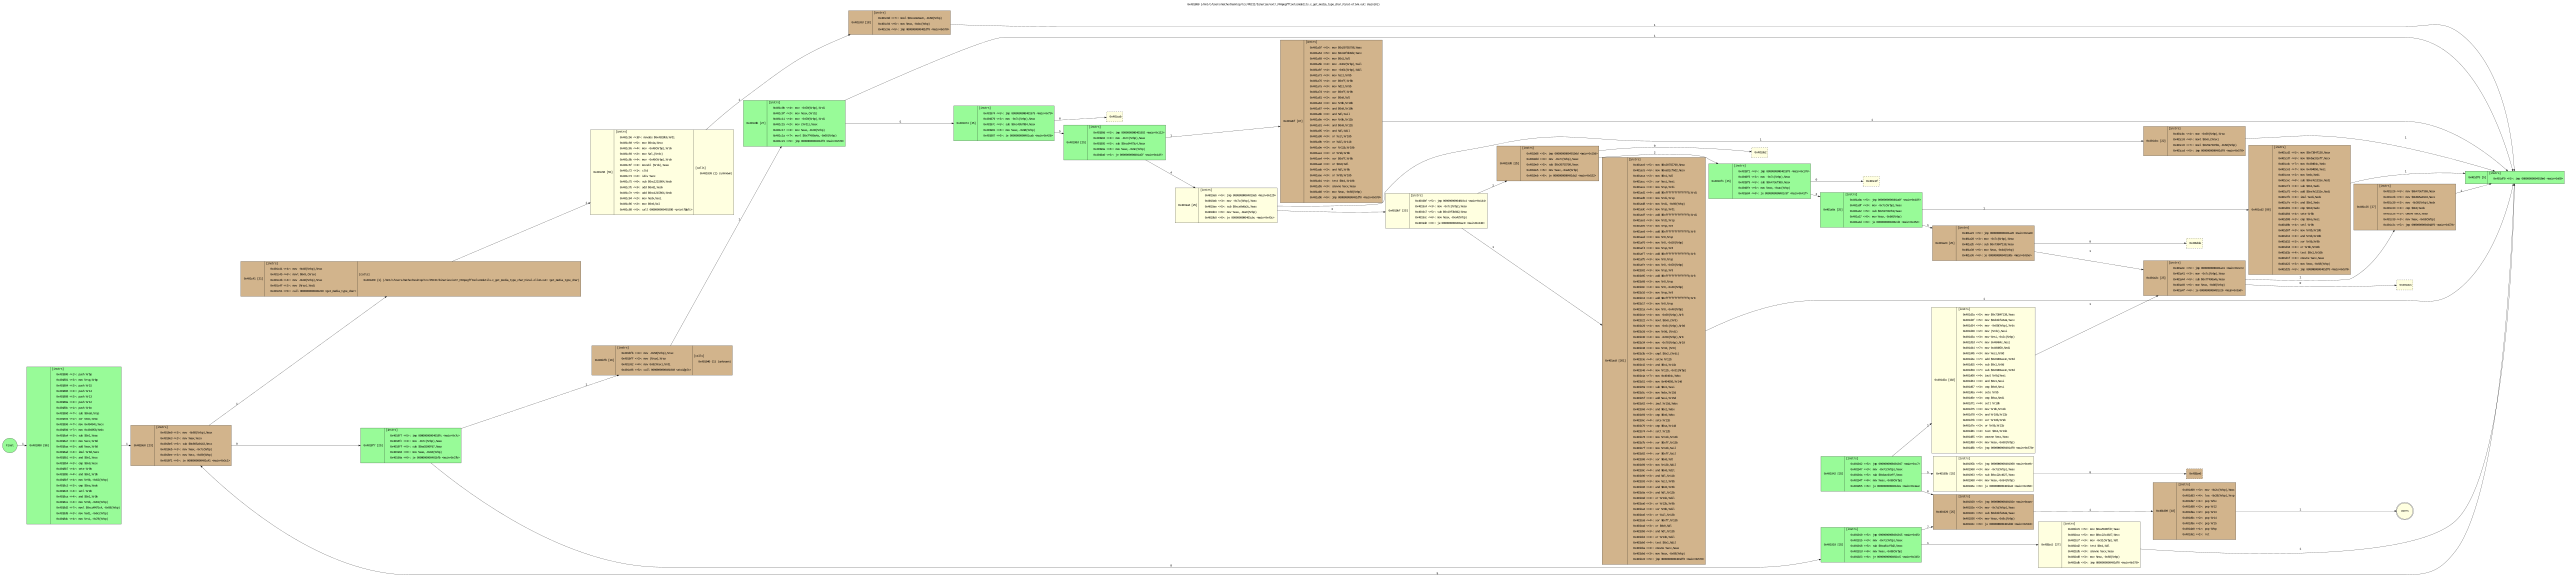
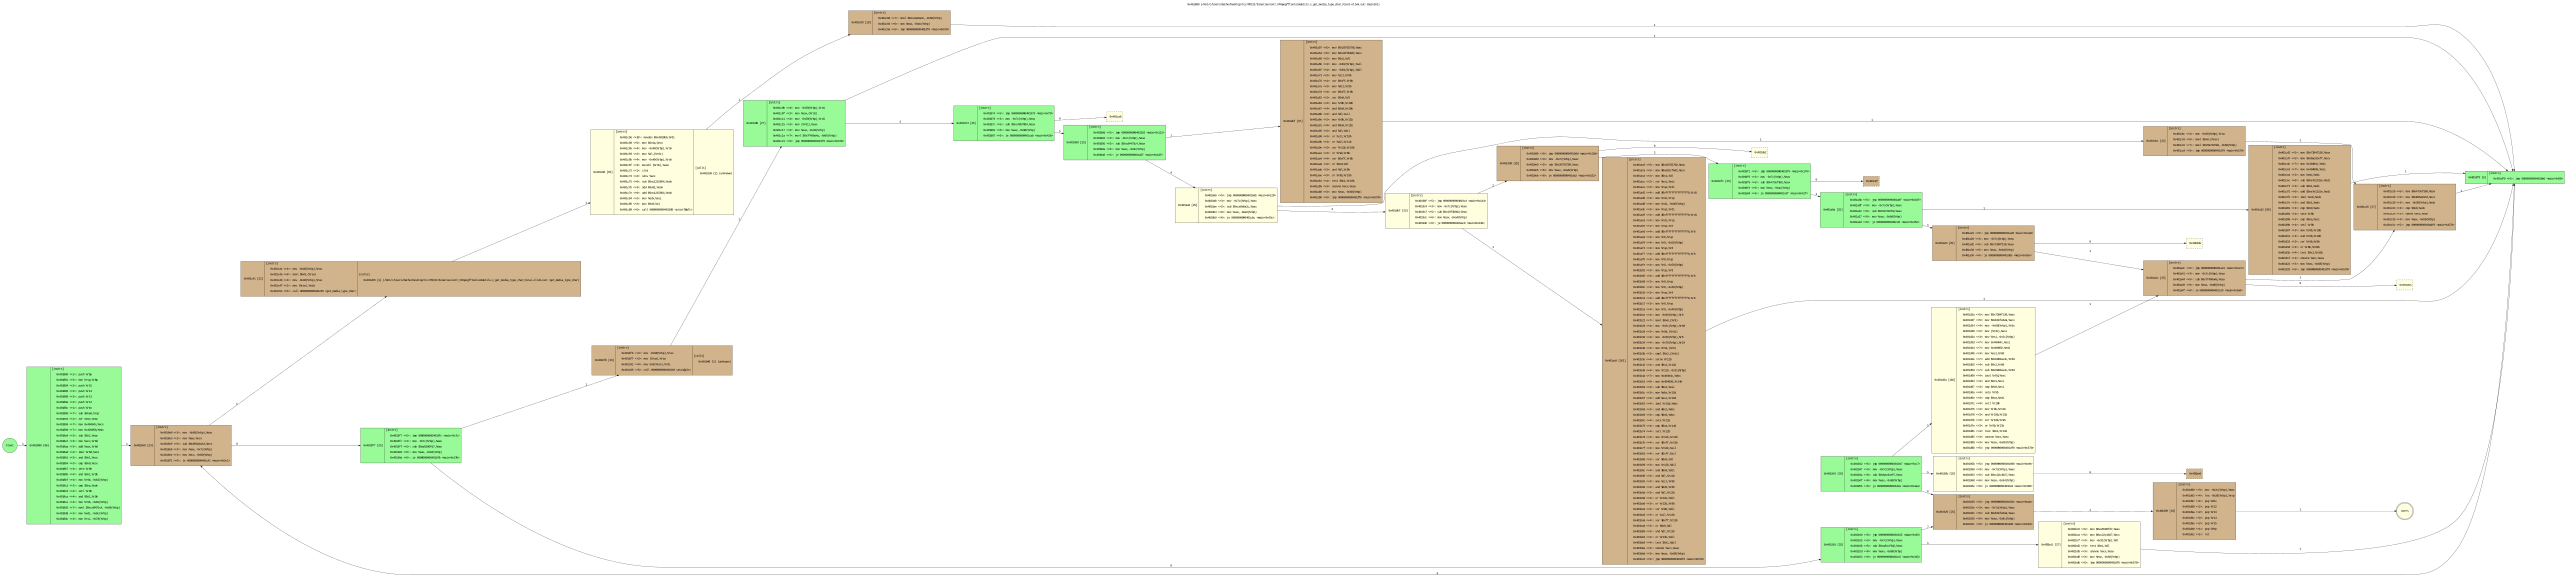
(2371, 141) -> (2317, 143)
(1871, 181) -> (1871, 181)
